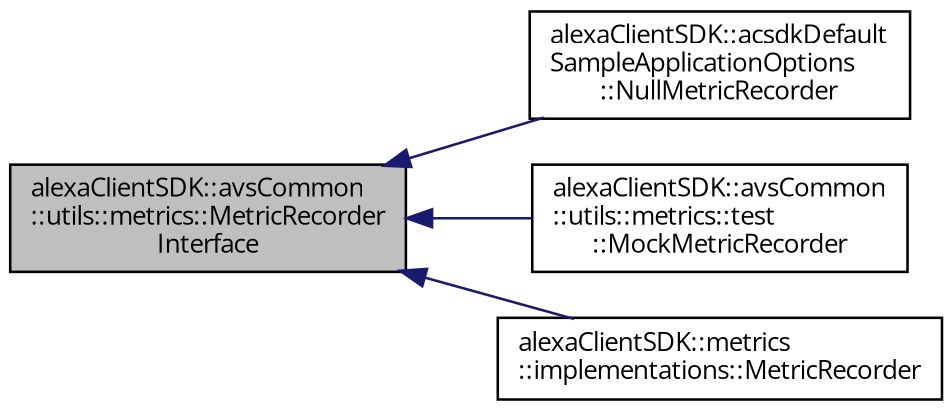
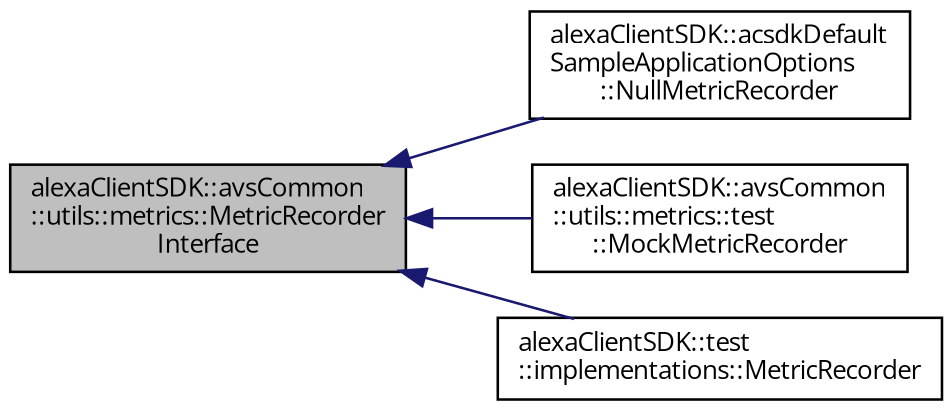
(720, 359) -> (720, 359)
